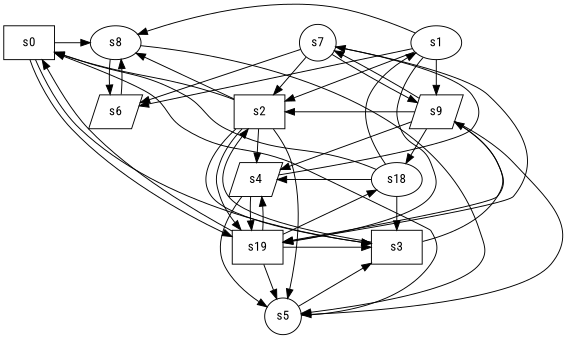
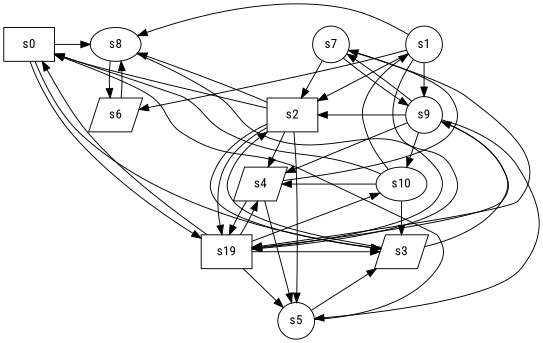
(436, 43) -> (424, 44)
(225, 75) -> none
(436, 112) -> (424, 115)
(437, 163) -> (387, 140)
(397, 180) -> (401, 184)
(397, 247) -> (401, 252)
